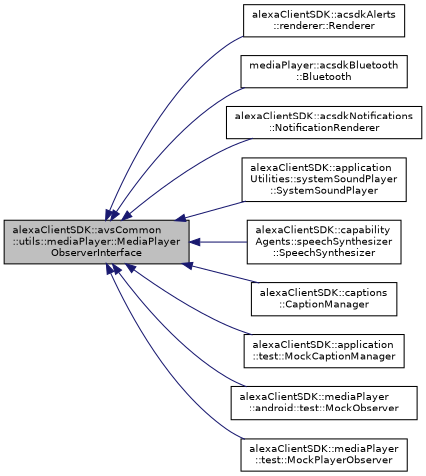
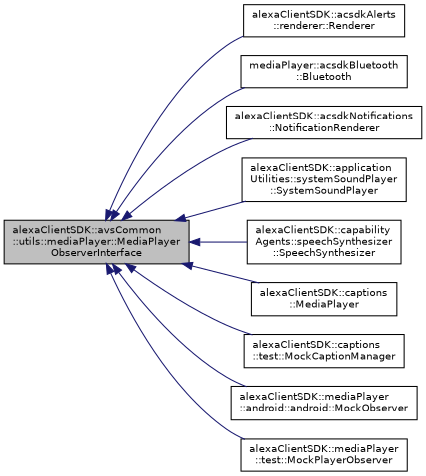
(324, 299) -> (324, 299)
(324, 351) -> (324, 351)
(324, 403) -> (324, 403)
